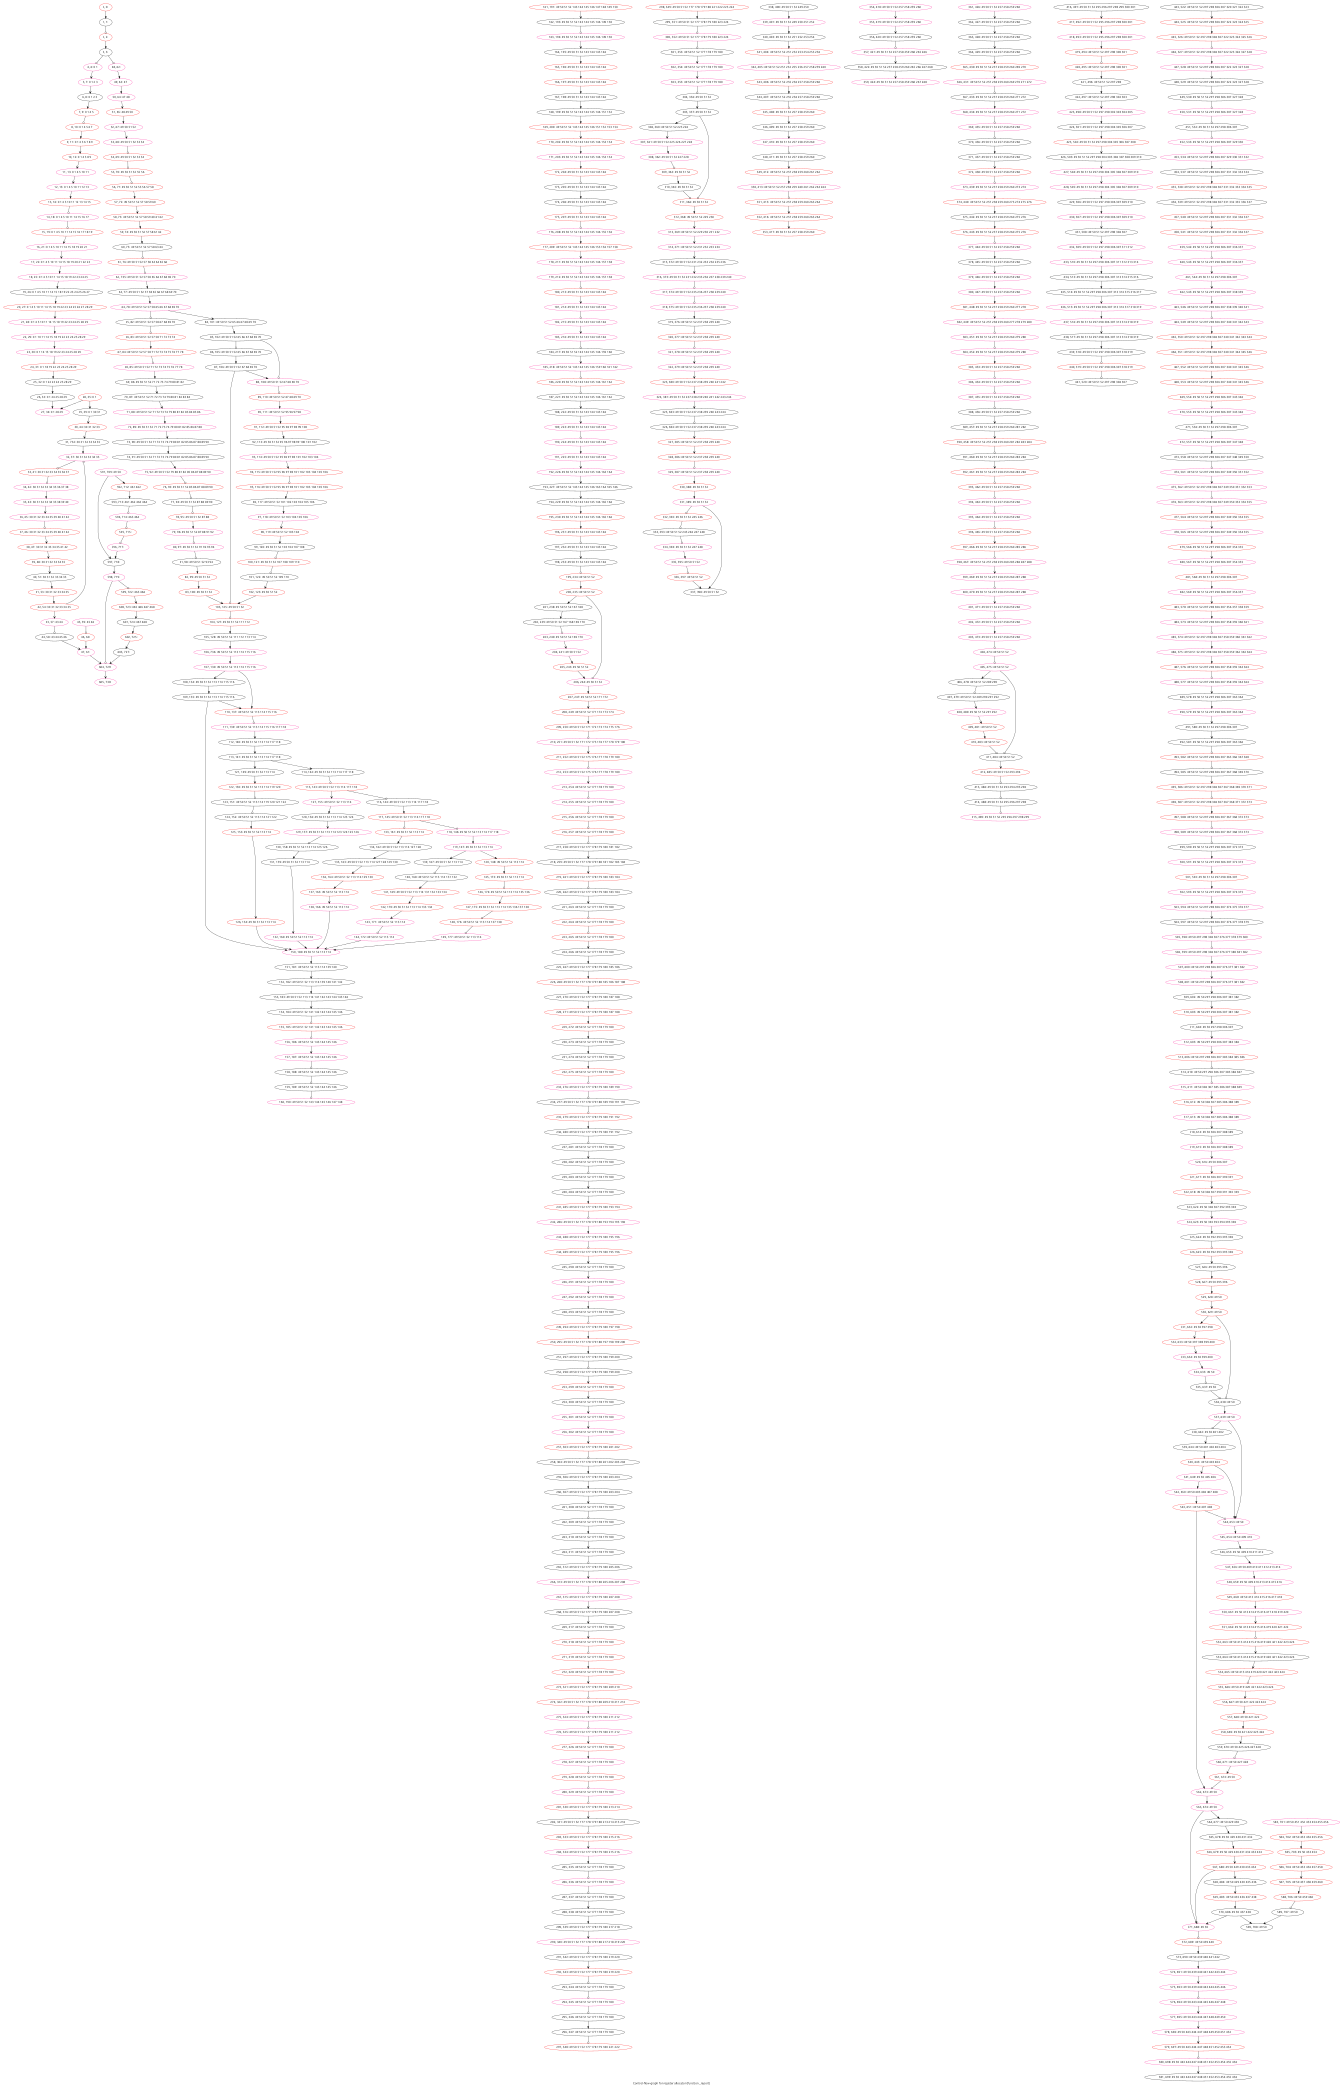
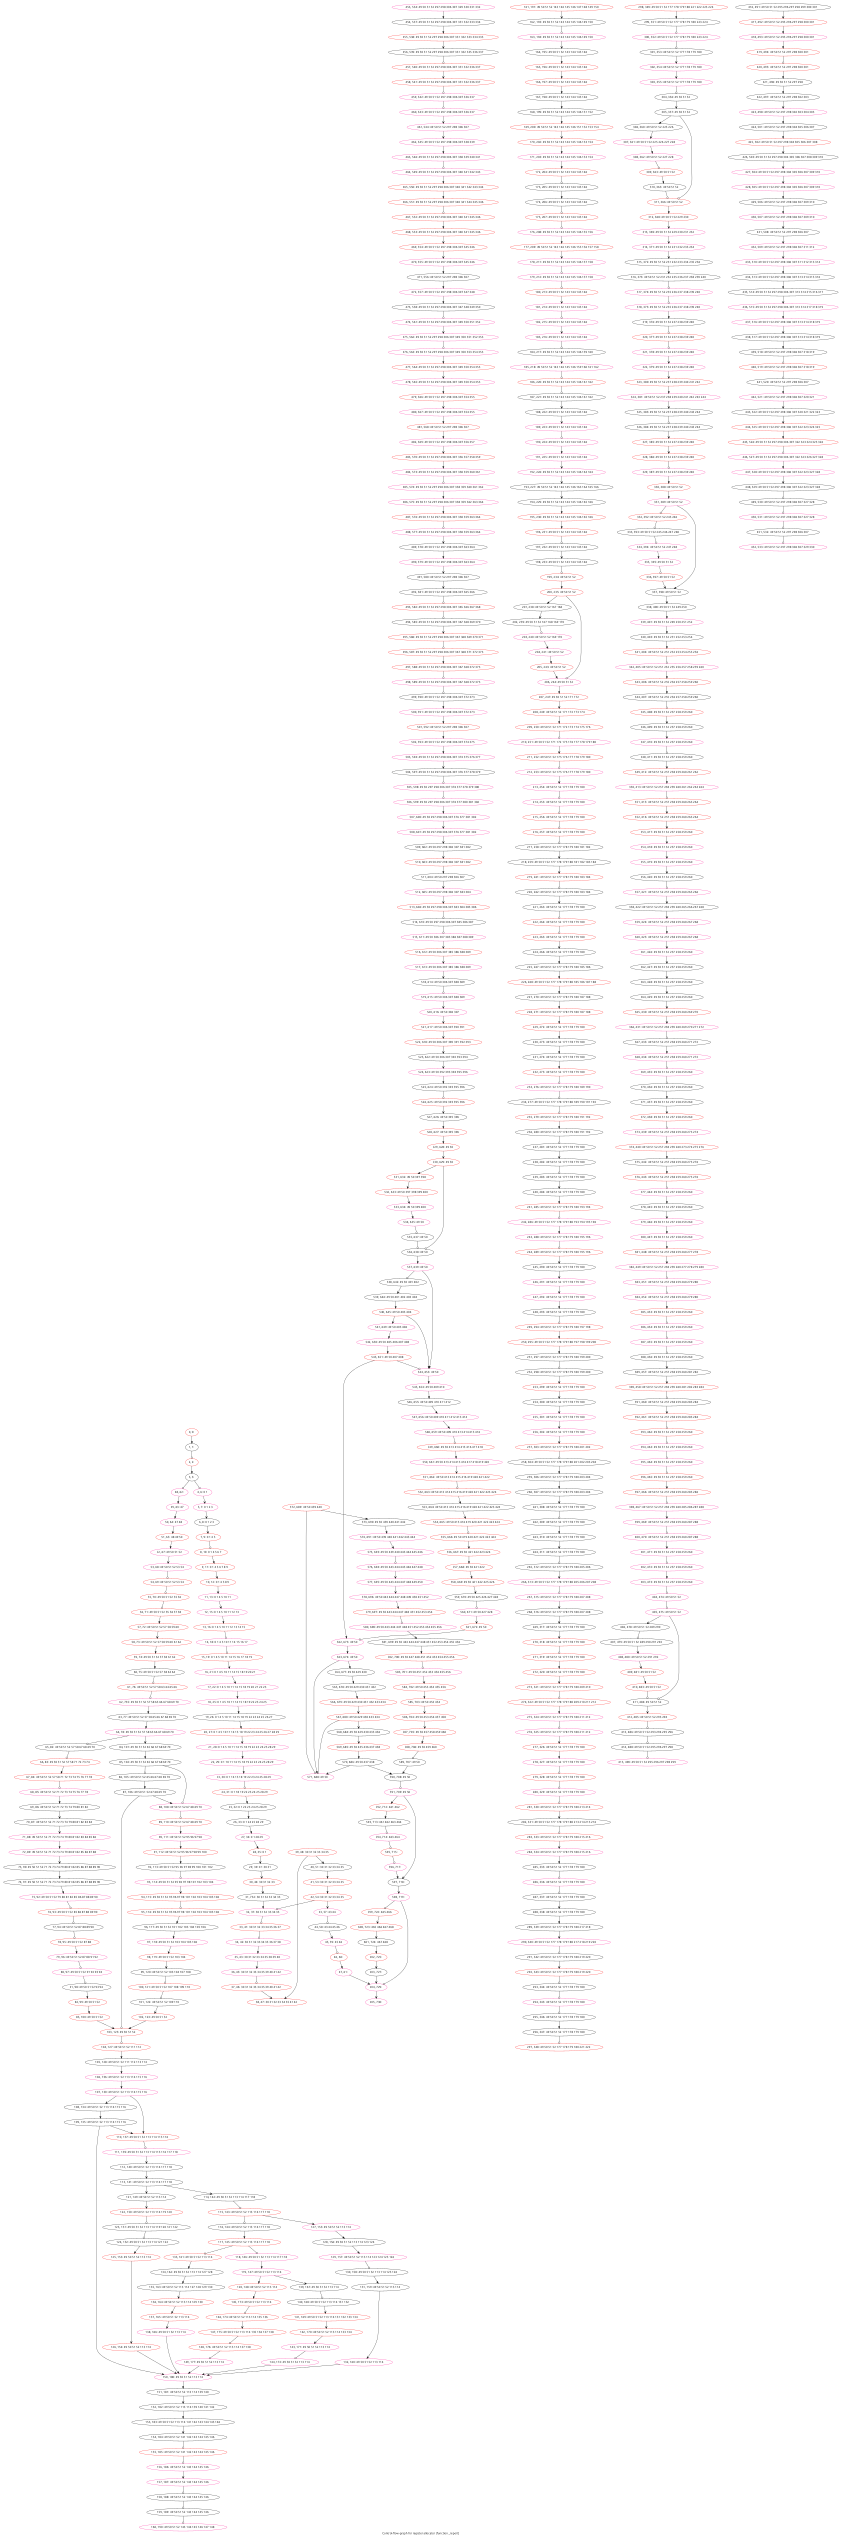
(1212, 149) -> none
(694, 277) -> (669, 277)
none -> (783, 397)
(73, 404) -> (256, 1844)
(48, 554) -> (297, 1927)
none -> (667, 599)
(70, 645) -> (330, 1934)
none -> (667, 839)
none -> (667, 937)
none -> (421, 1657)
none -> (400, 1784)
(1198, 1934) -> (306, 1642)
